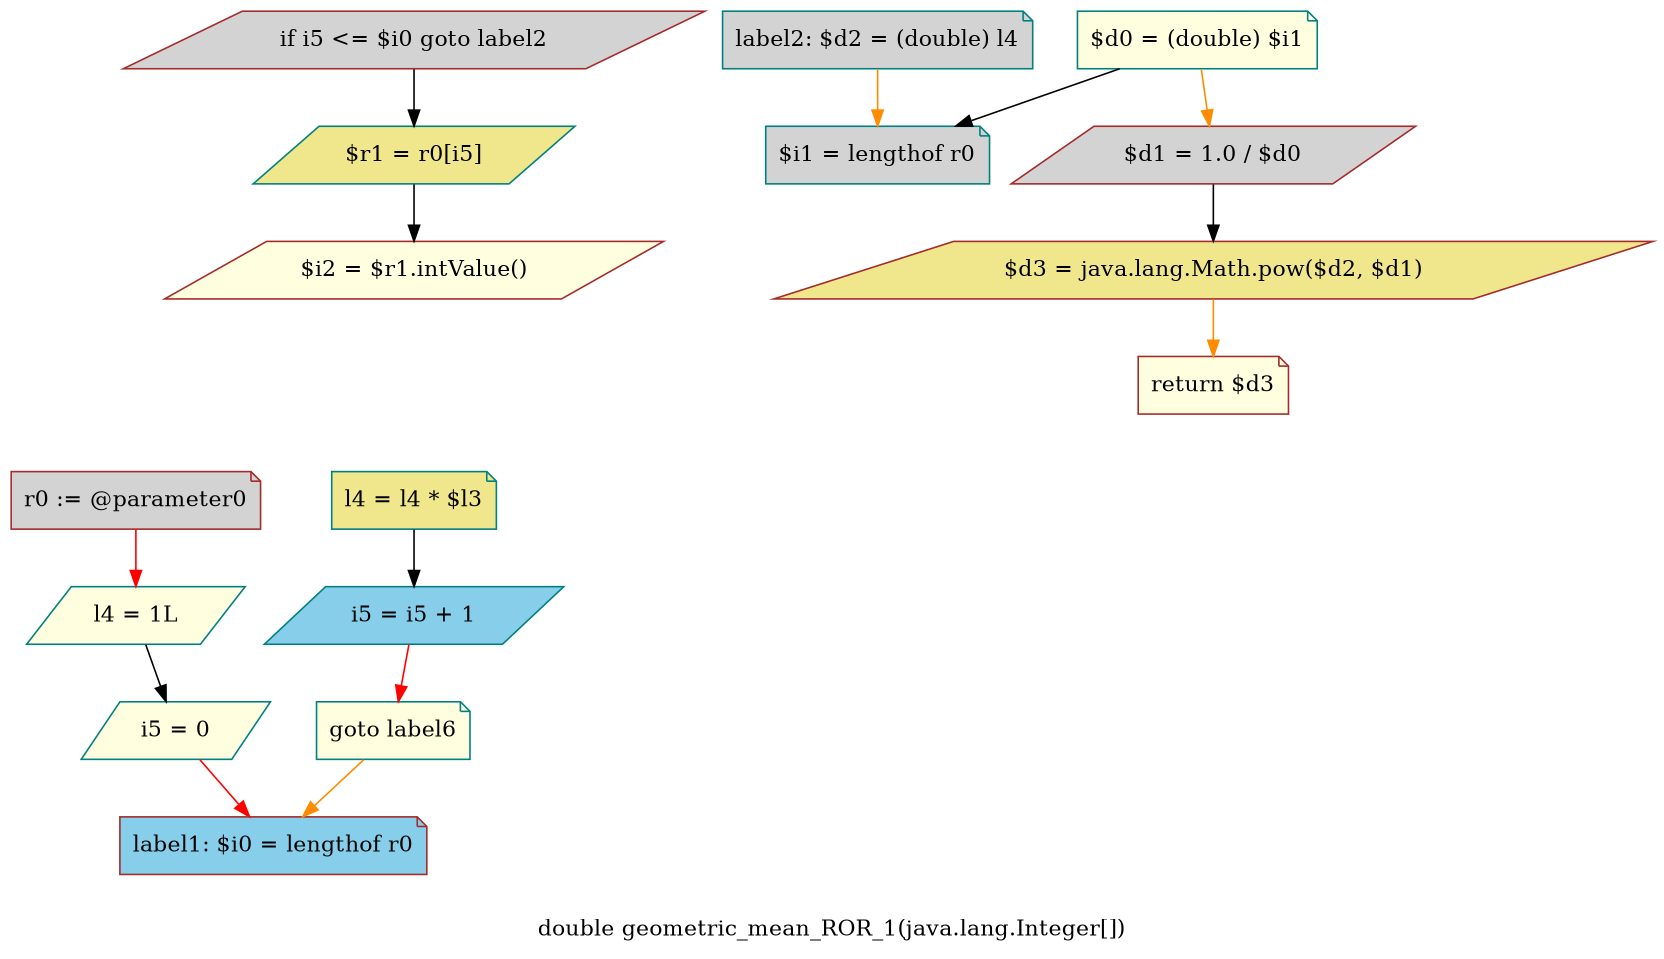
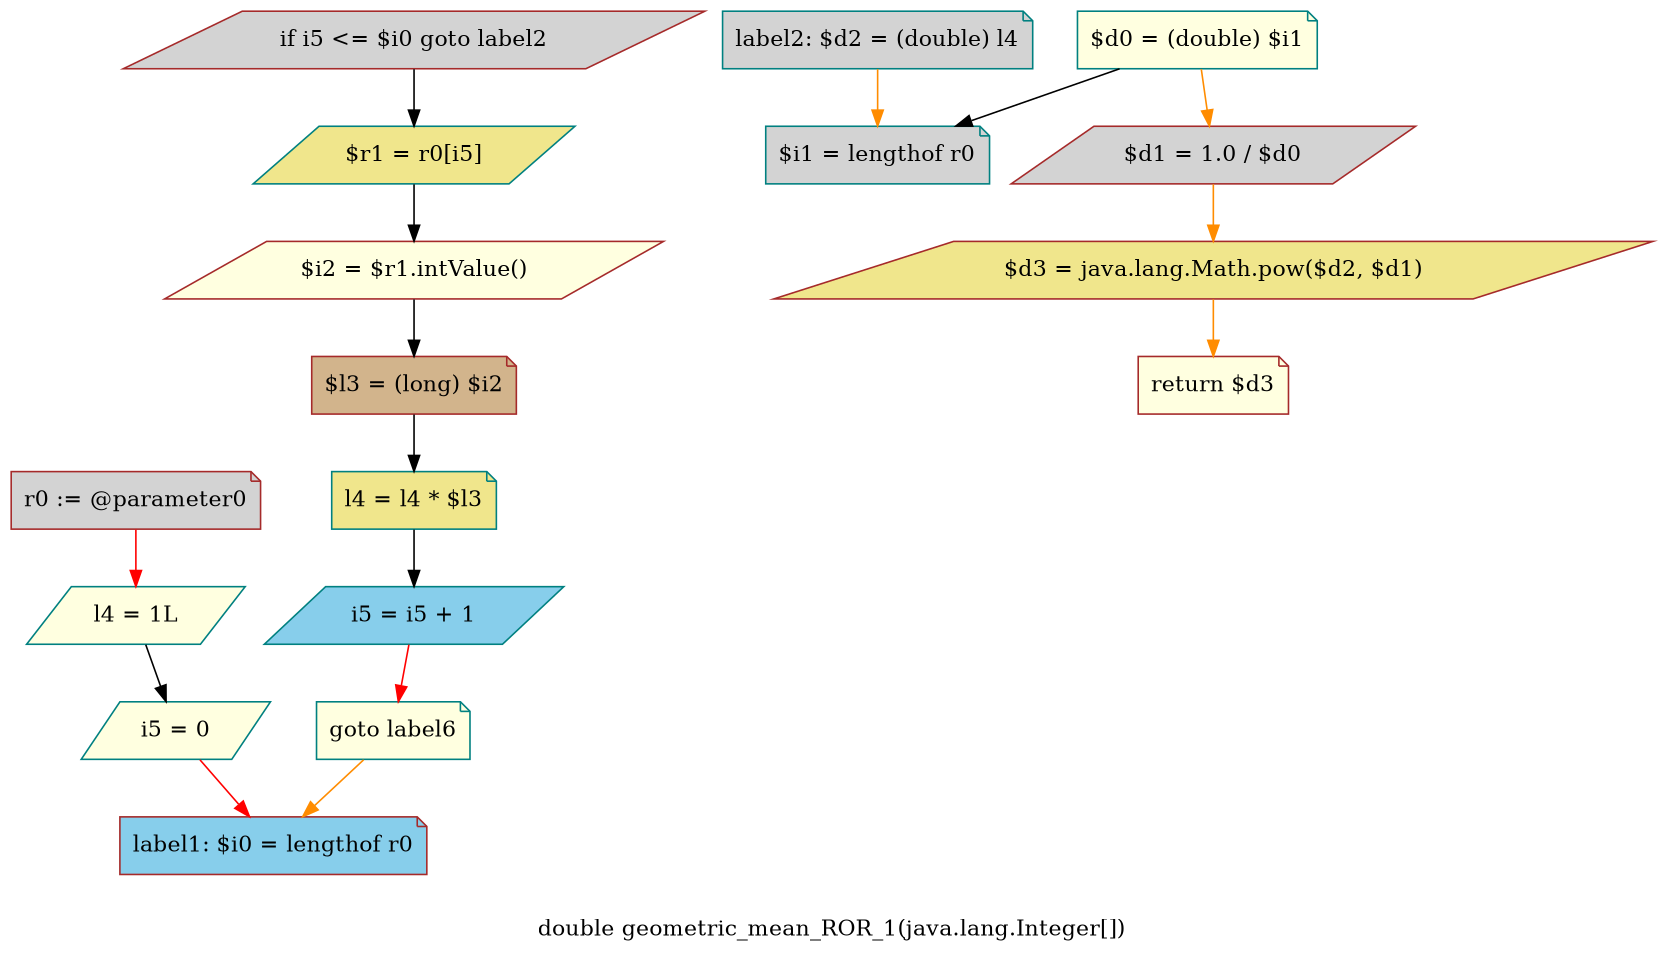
(1213, 205) -> (1213, 205)
none -> (414, 385)
